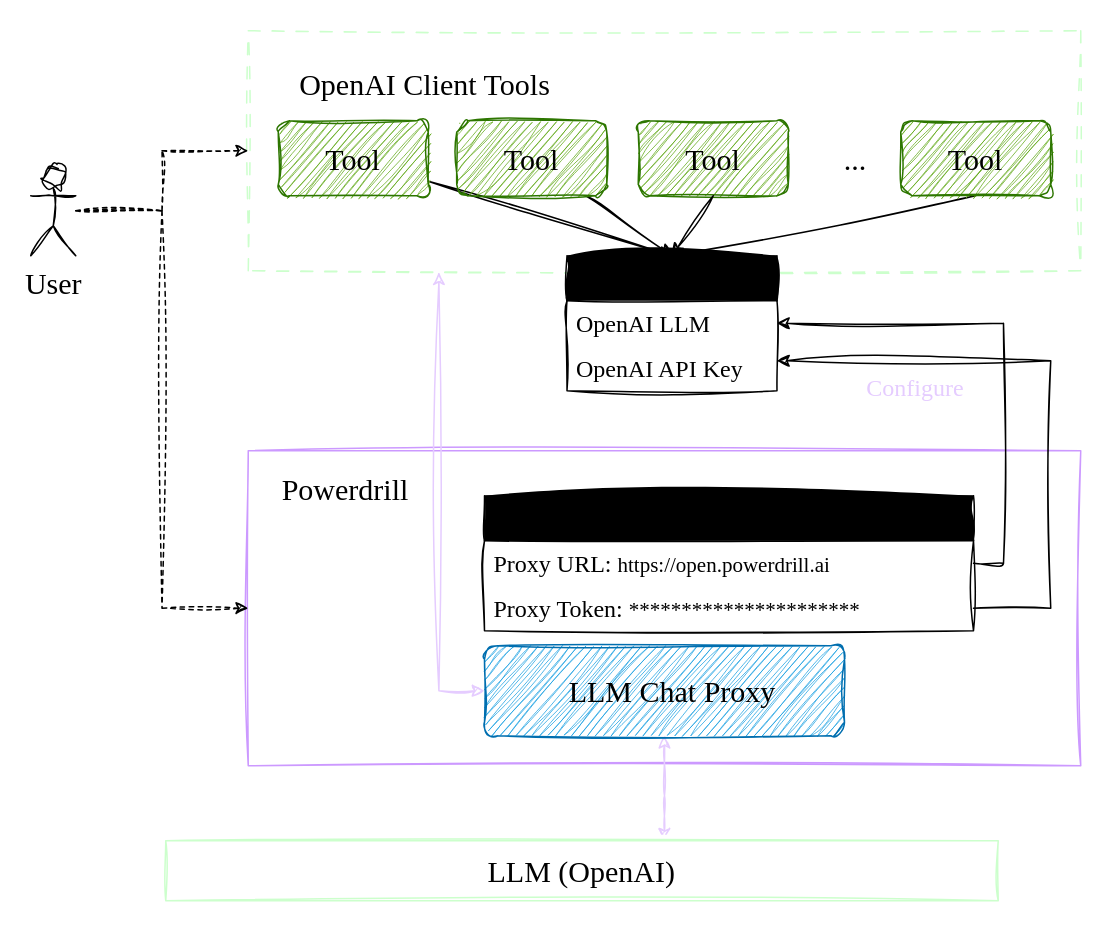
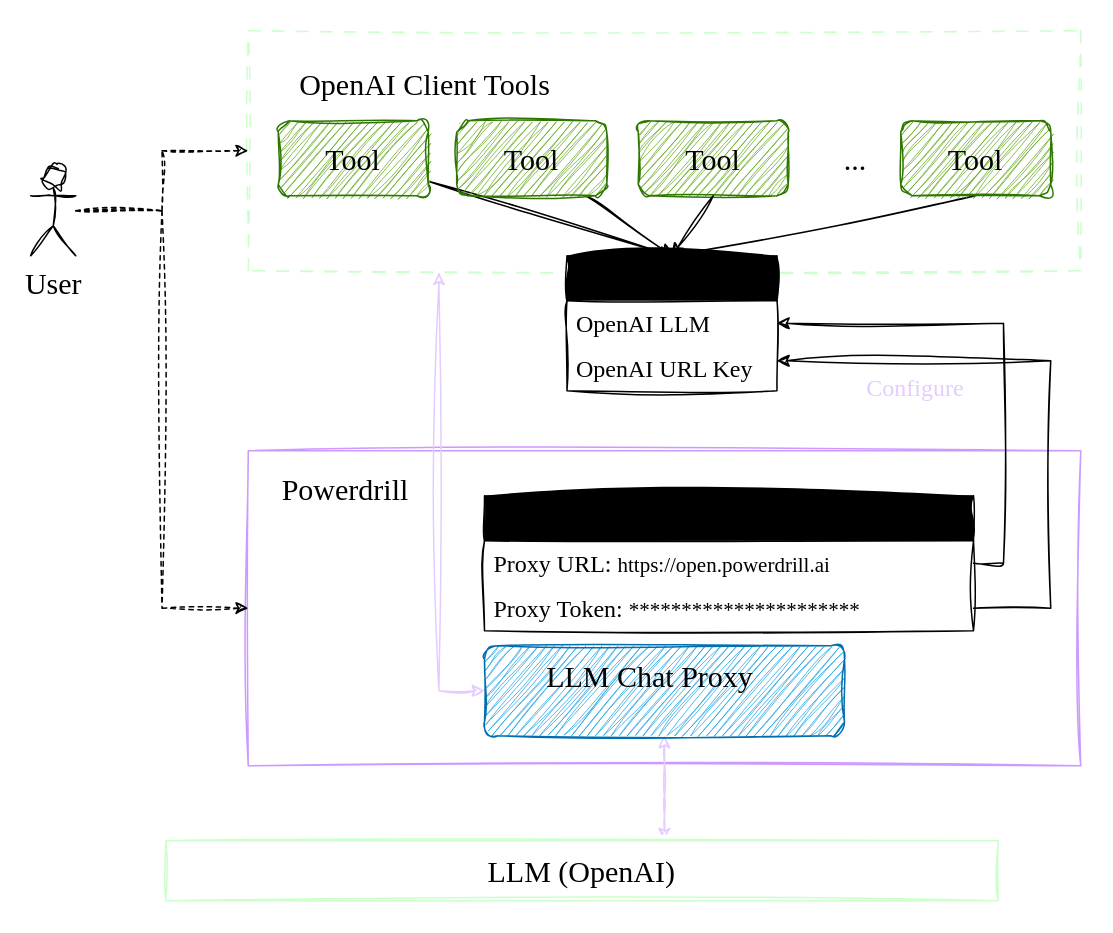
(665, 368) -> (665, 368)
(672, 691) -> (650, 676)
